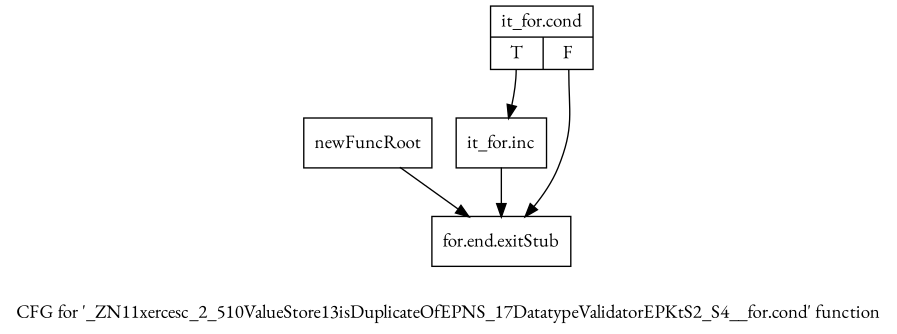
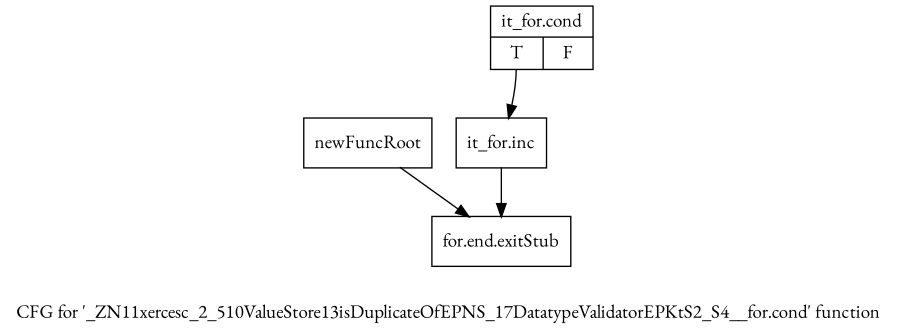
(567, 142) -> none
